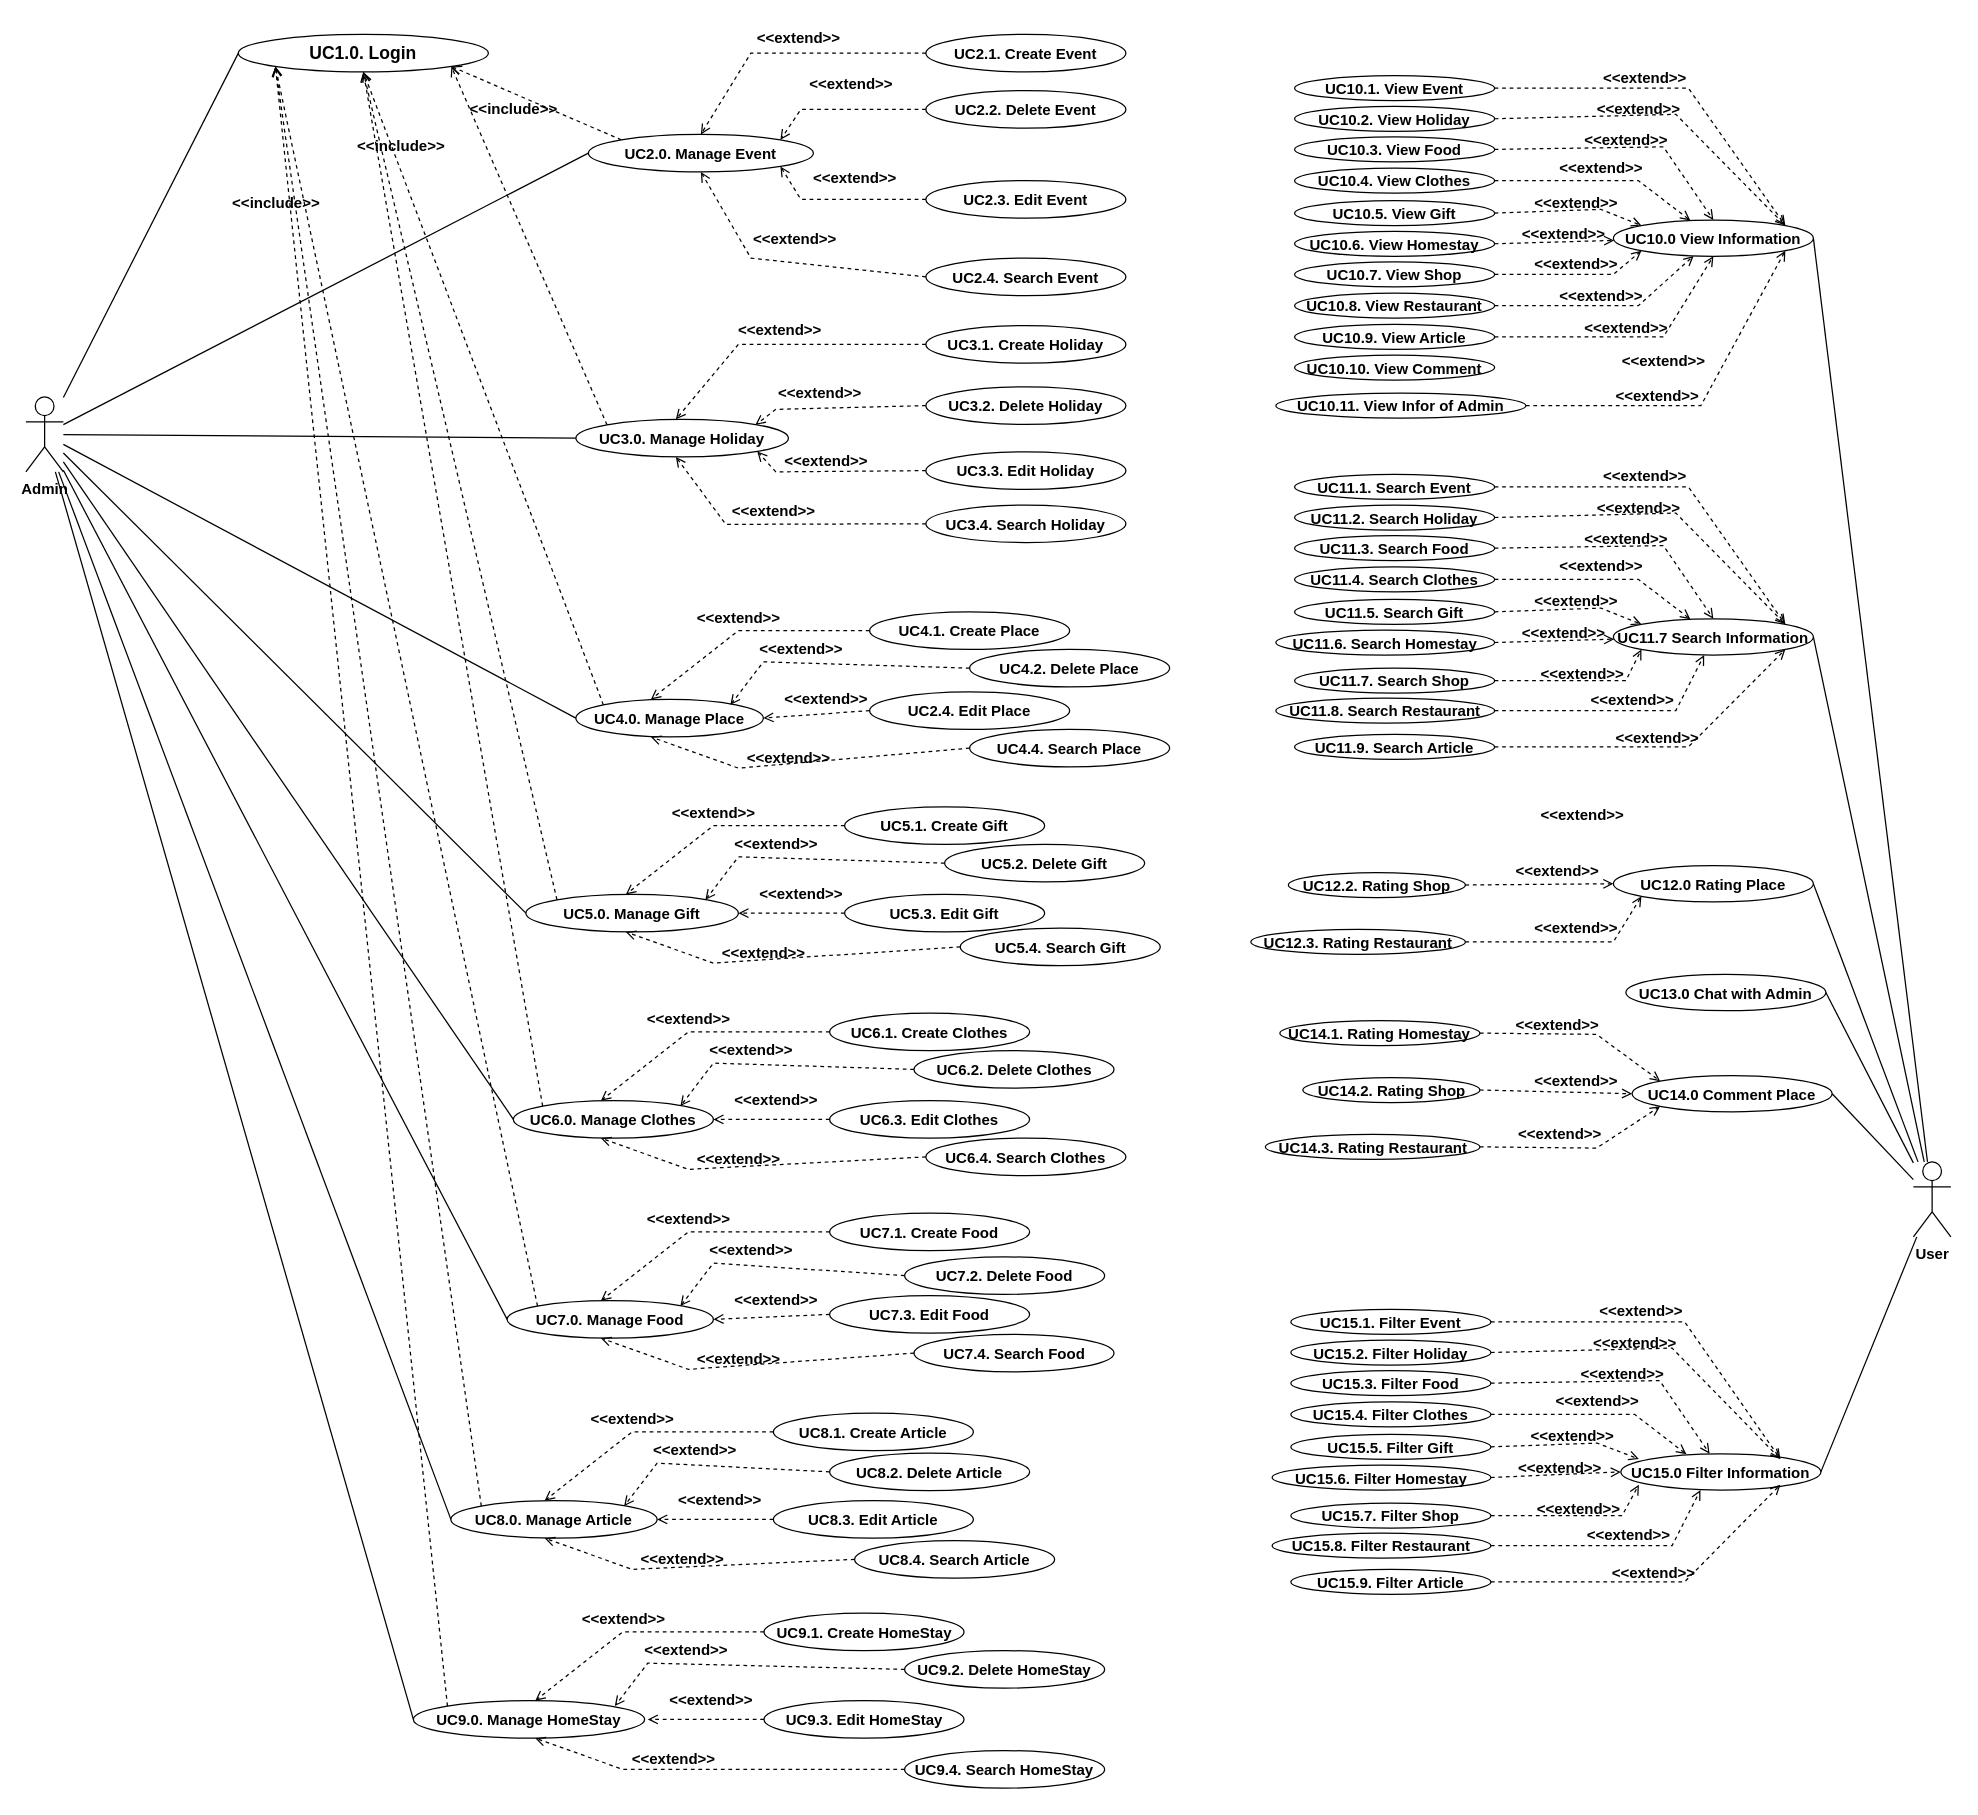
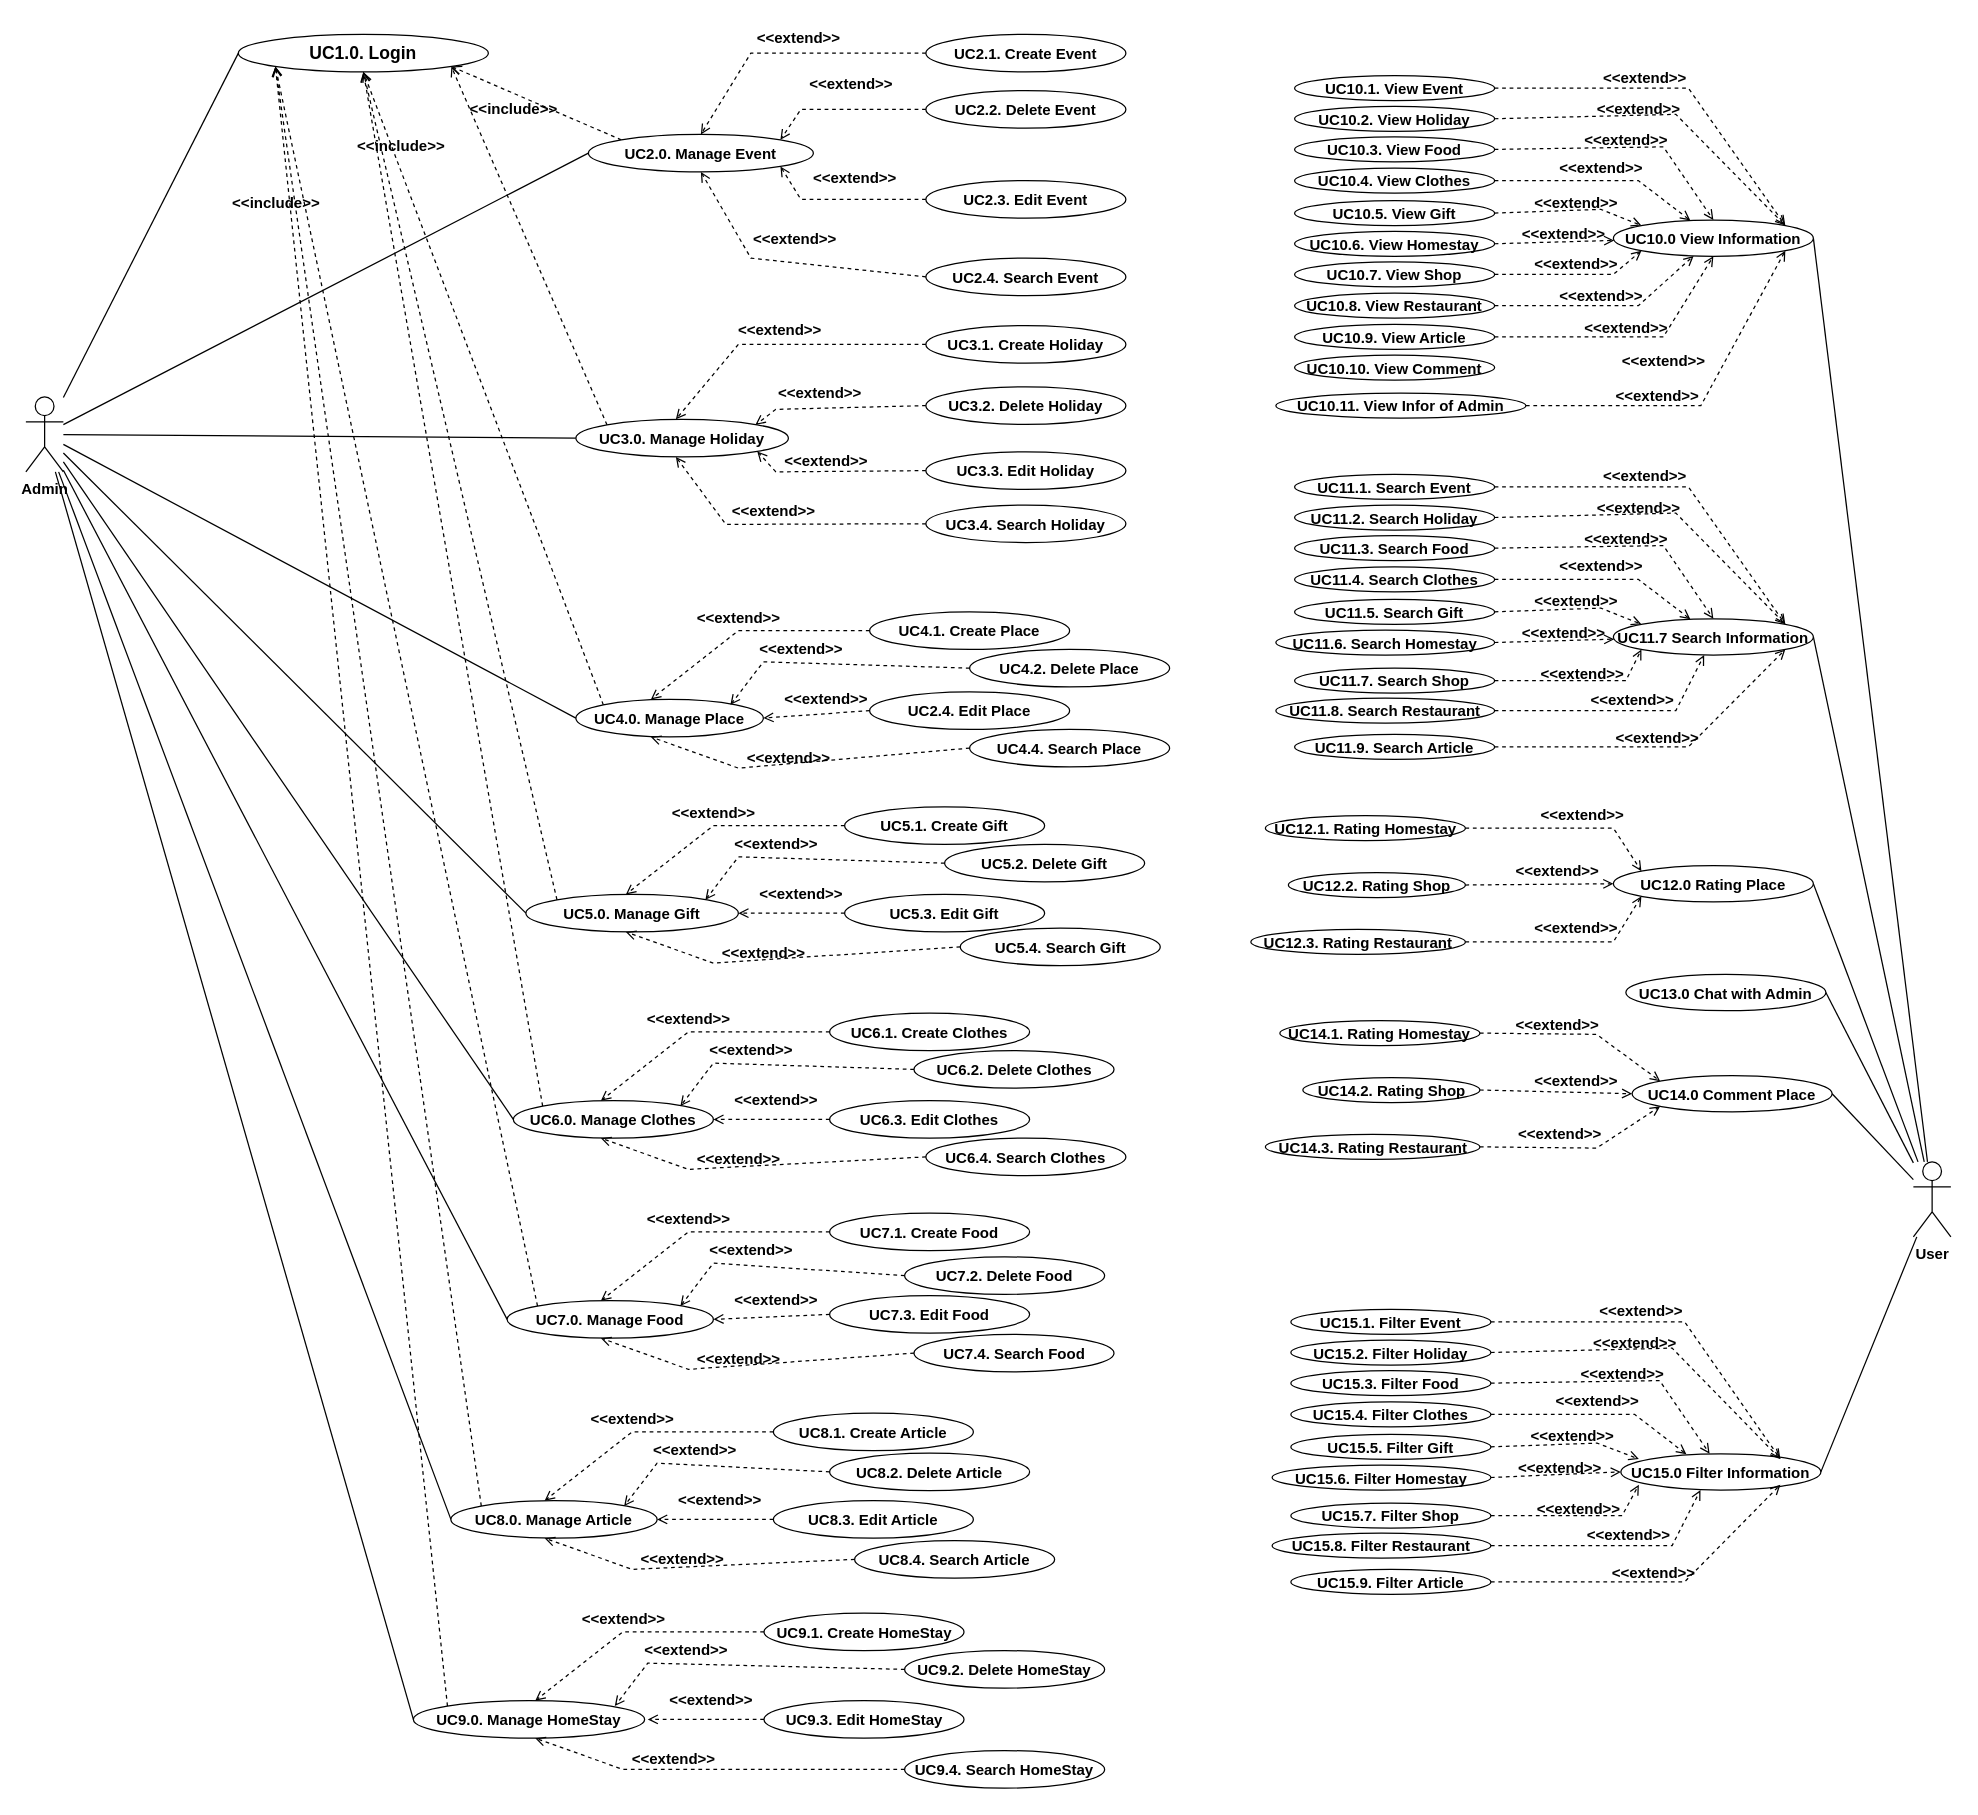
none -> (1365, 828)
none -> (1563, 828)
